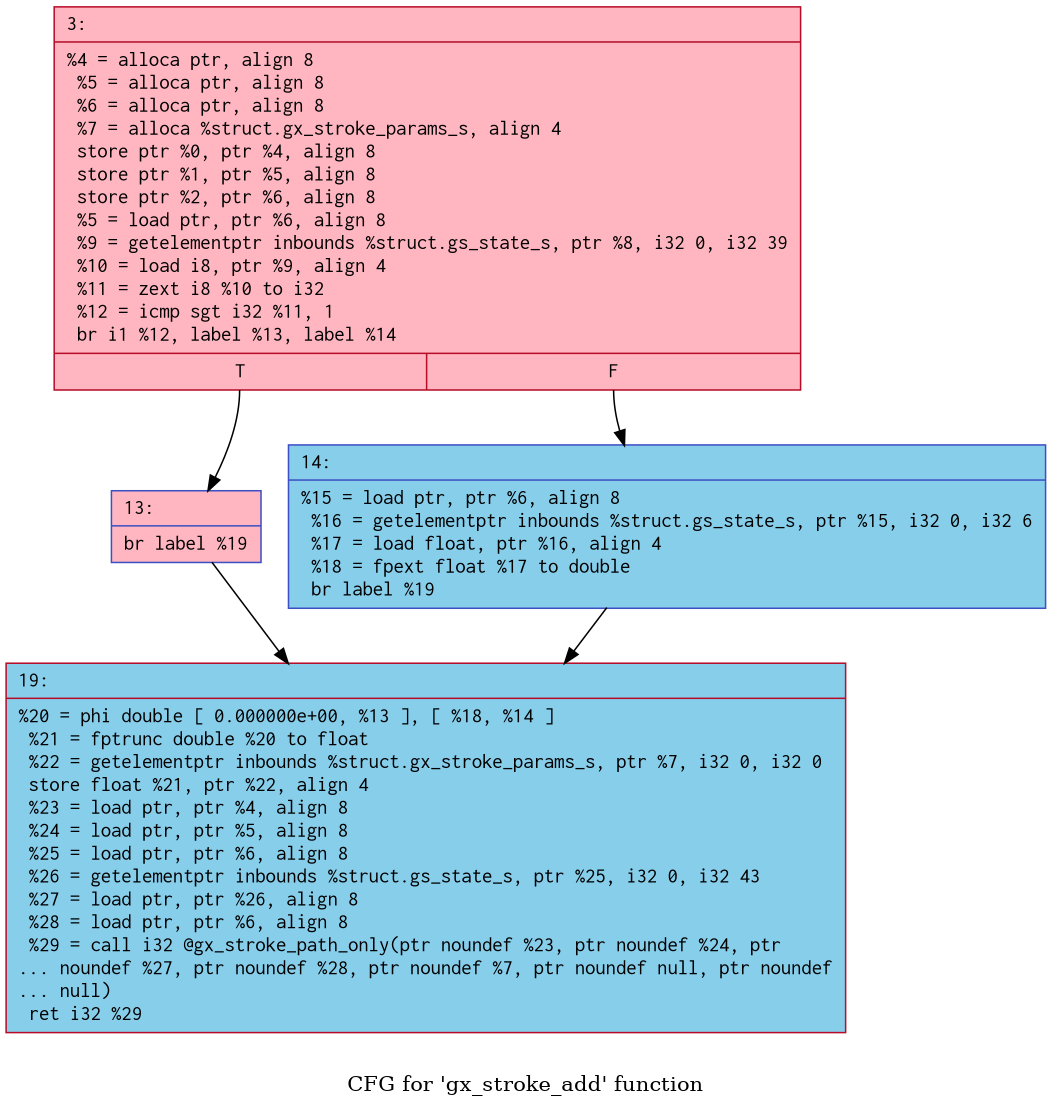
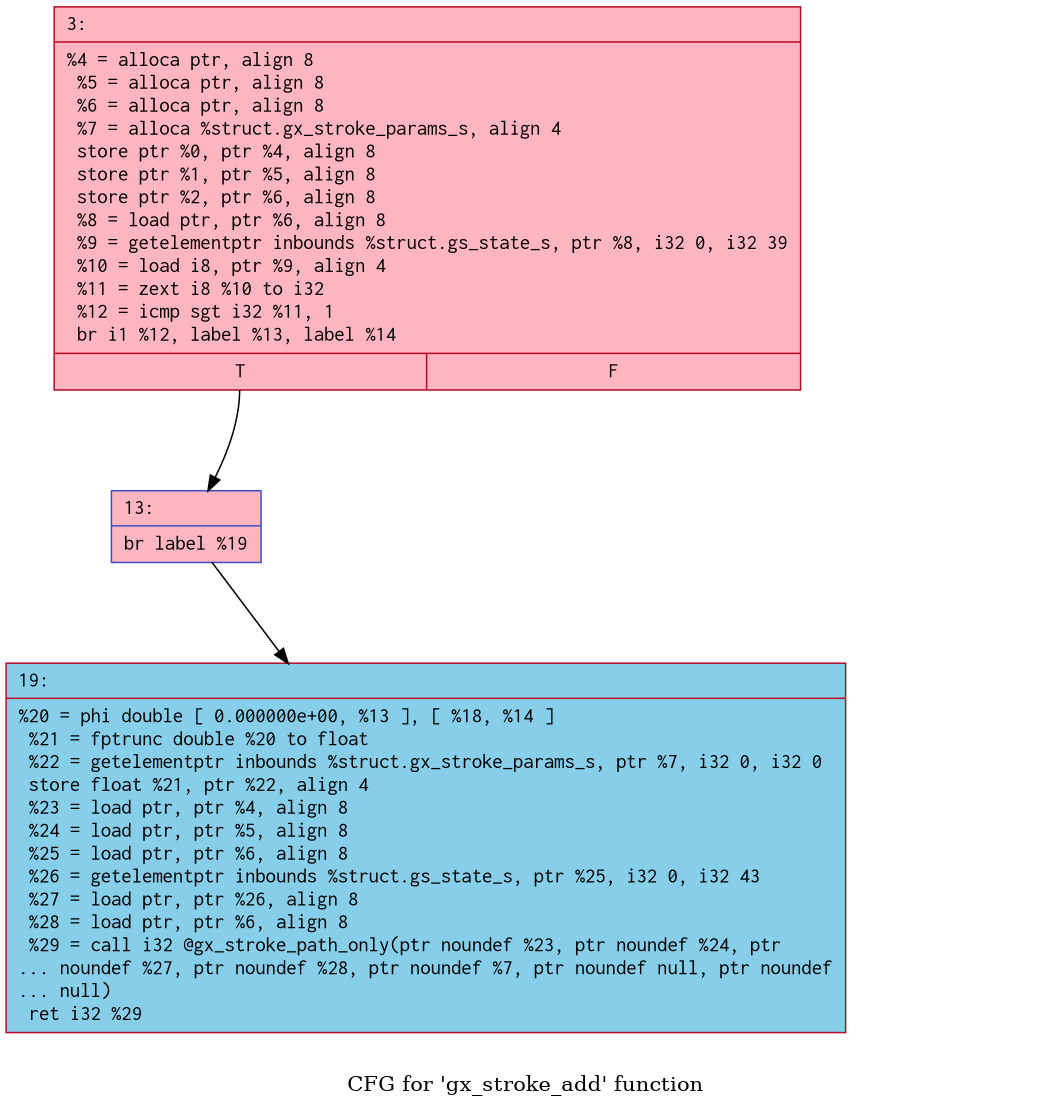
(227, 220) -> (227, 220)
(667, 527) -> none
